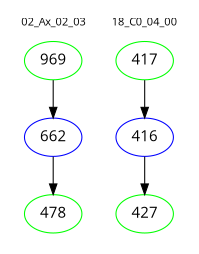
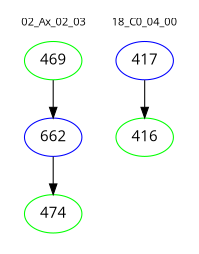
(53, 61) -> (53, 61)
(145, 61) -> (145, 61)
(145, 137) -> (145, 137)
(53, 214) -> (53, 214)
(145, 214) -> none
